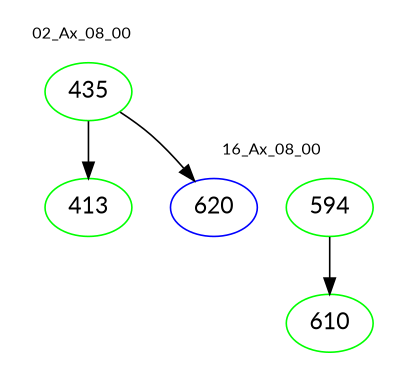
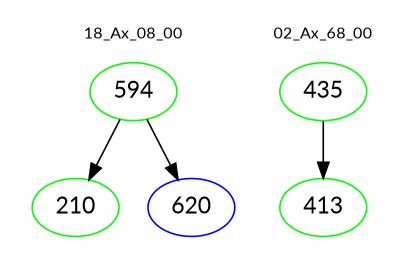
(82, 35) -> (323, 35)
(272, 150) -> (133, 35)
(168, 151) -> (159, 142)
(330, 323) -> (76, 207)
